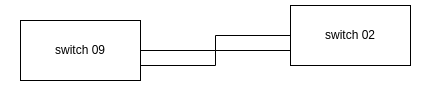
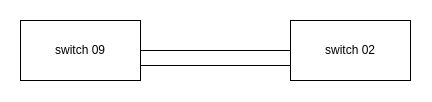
(351, 36) -> (351, 51)
